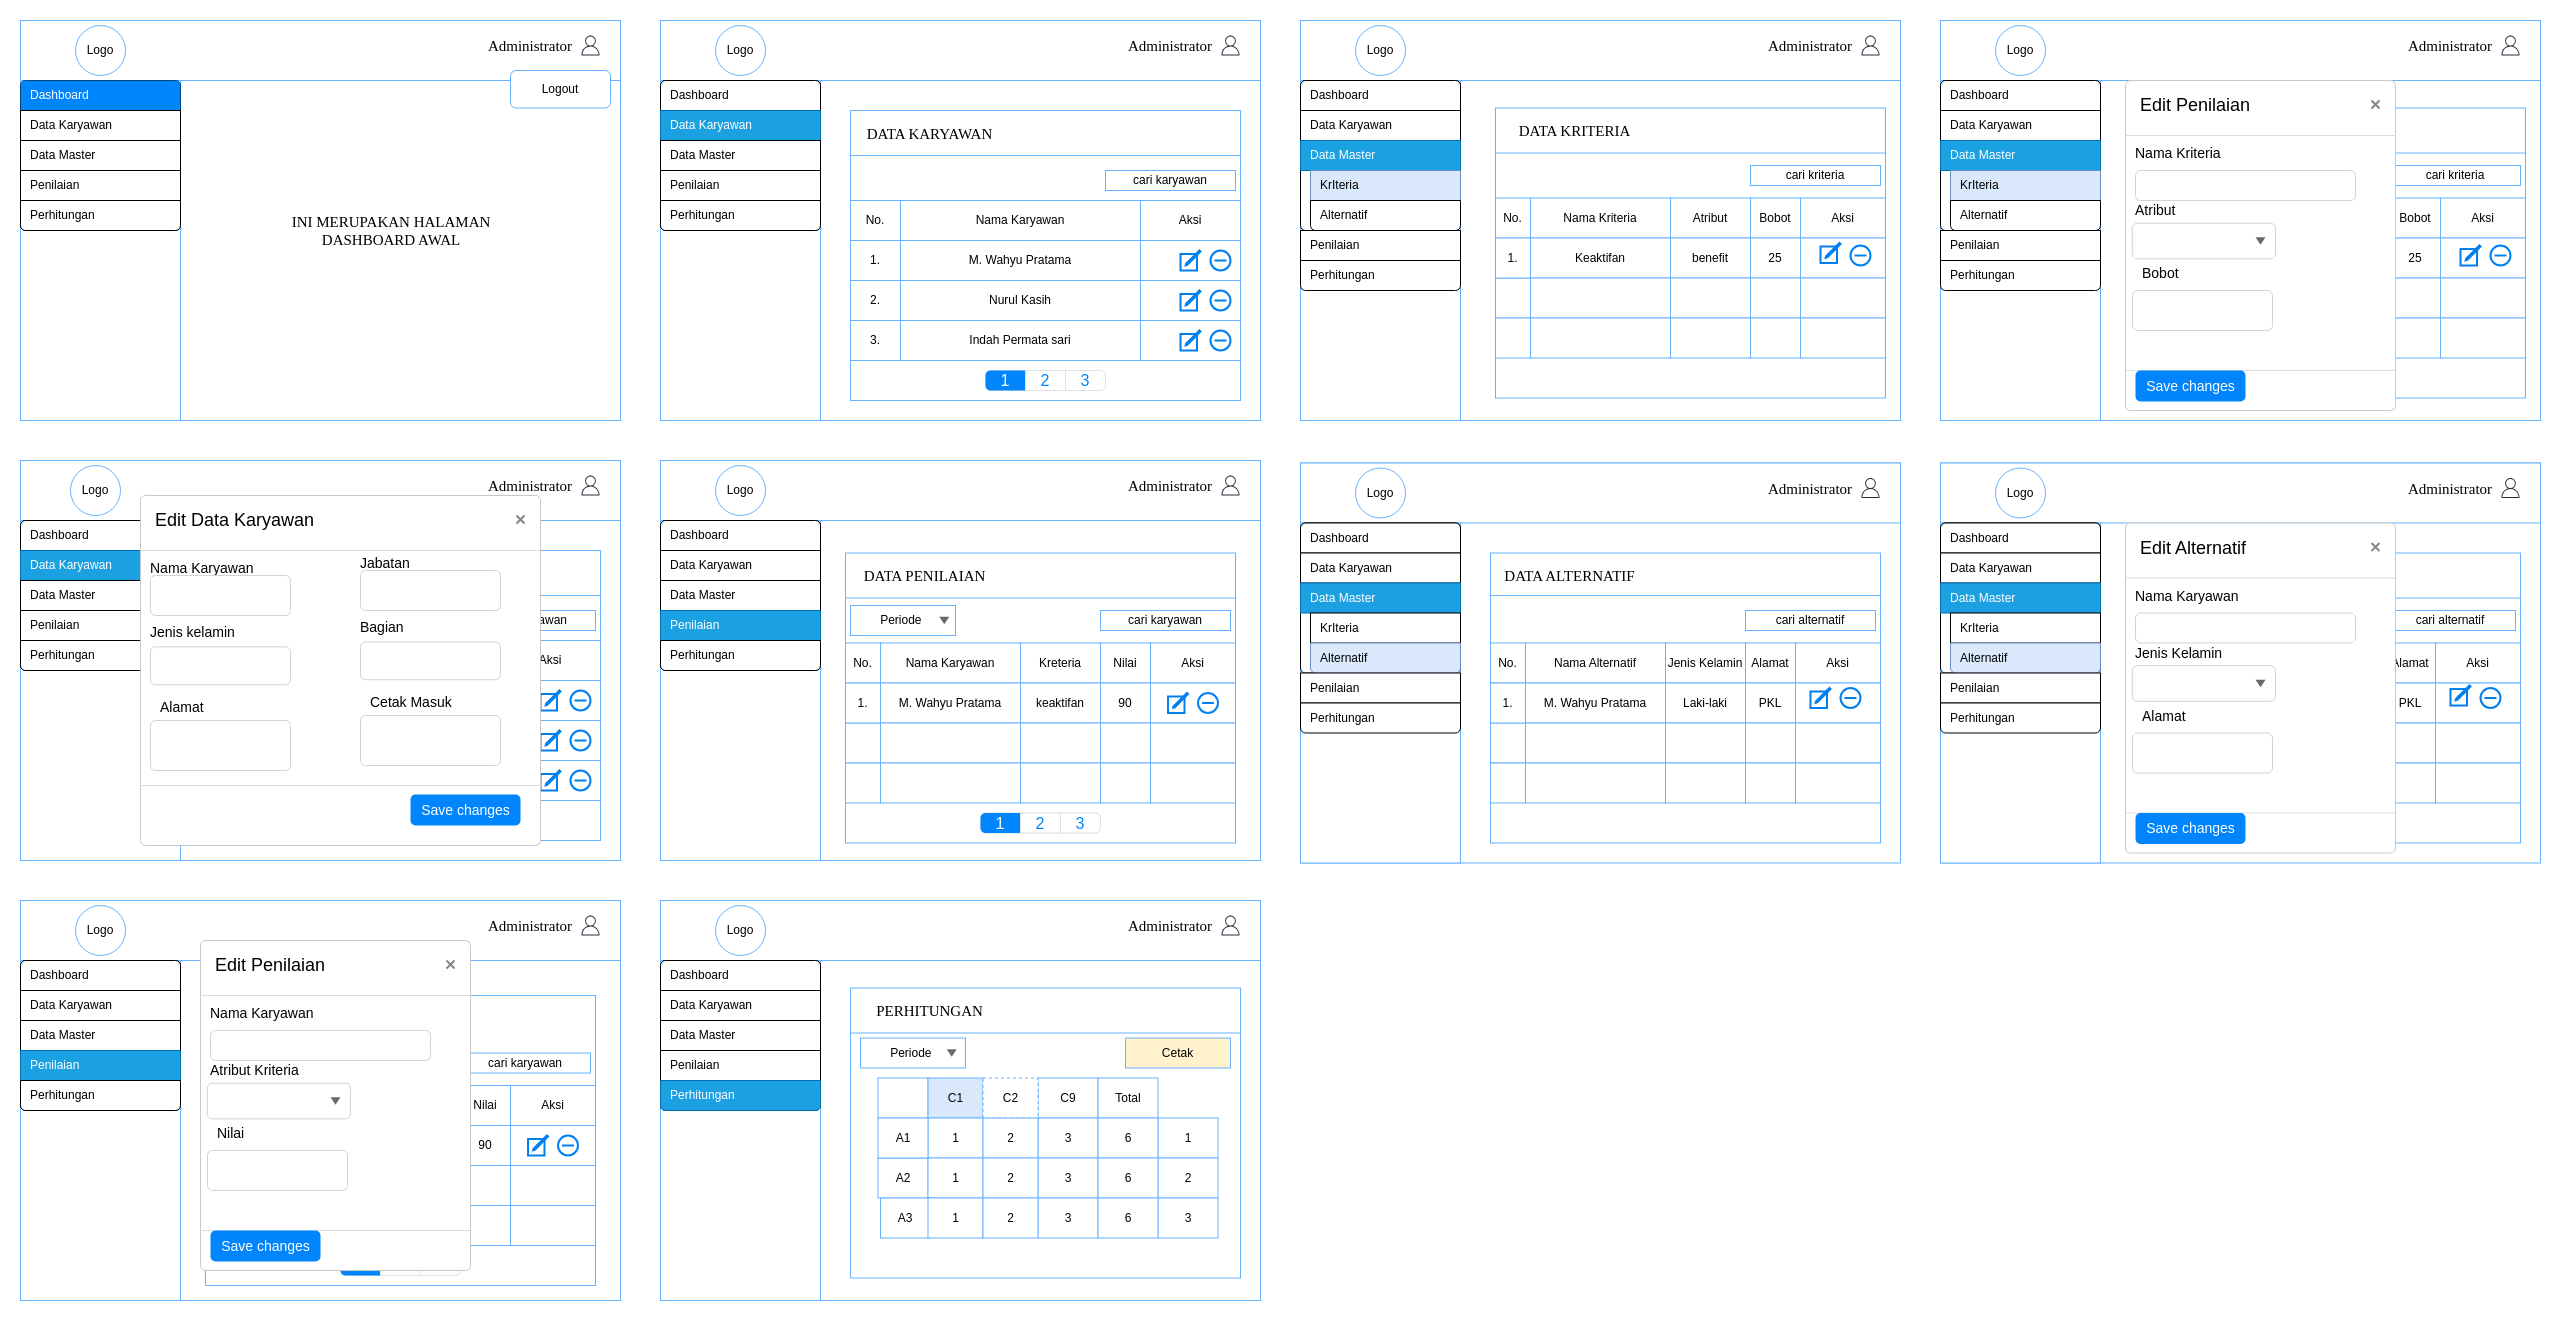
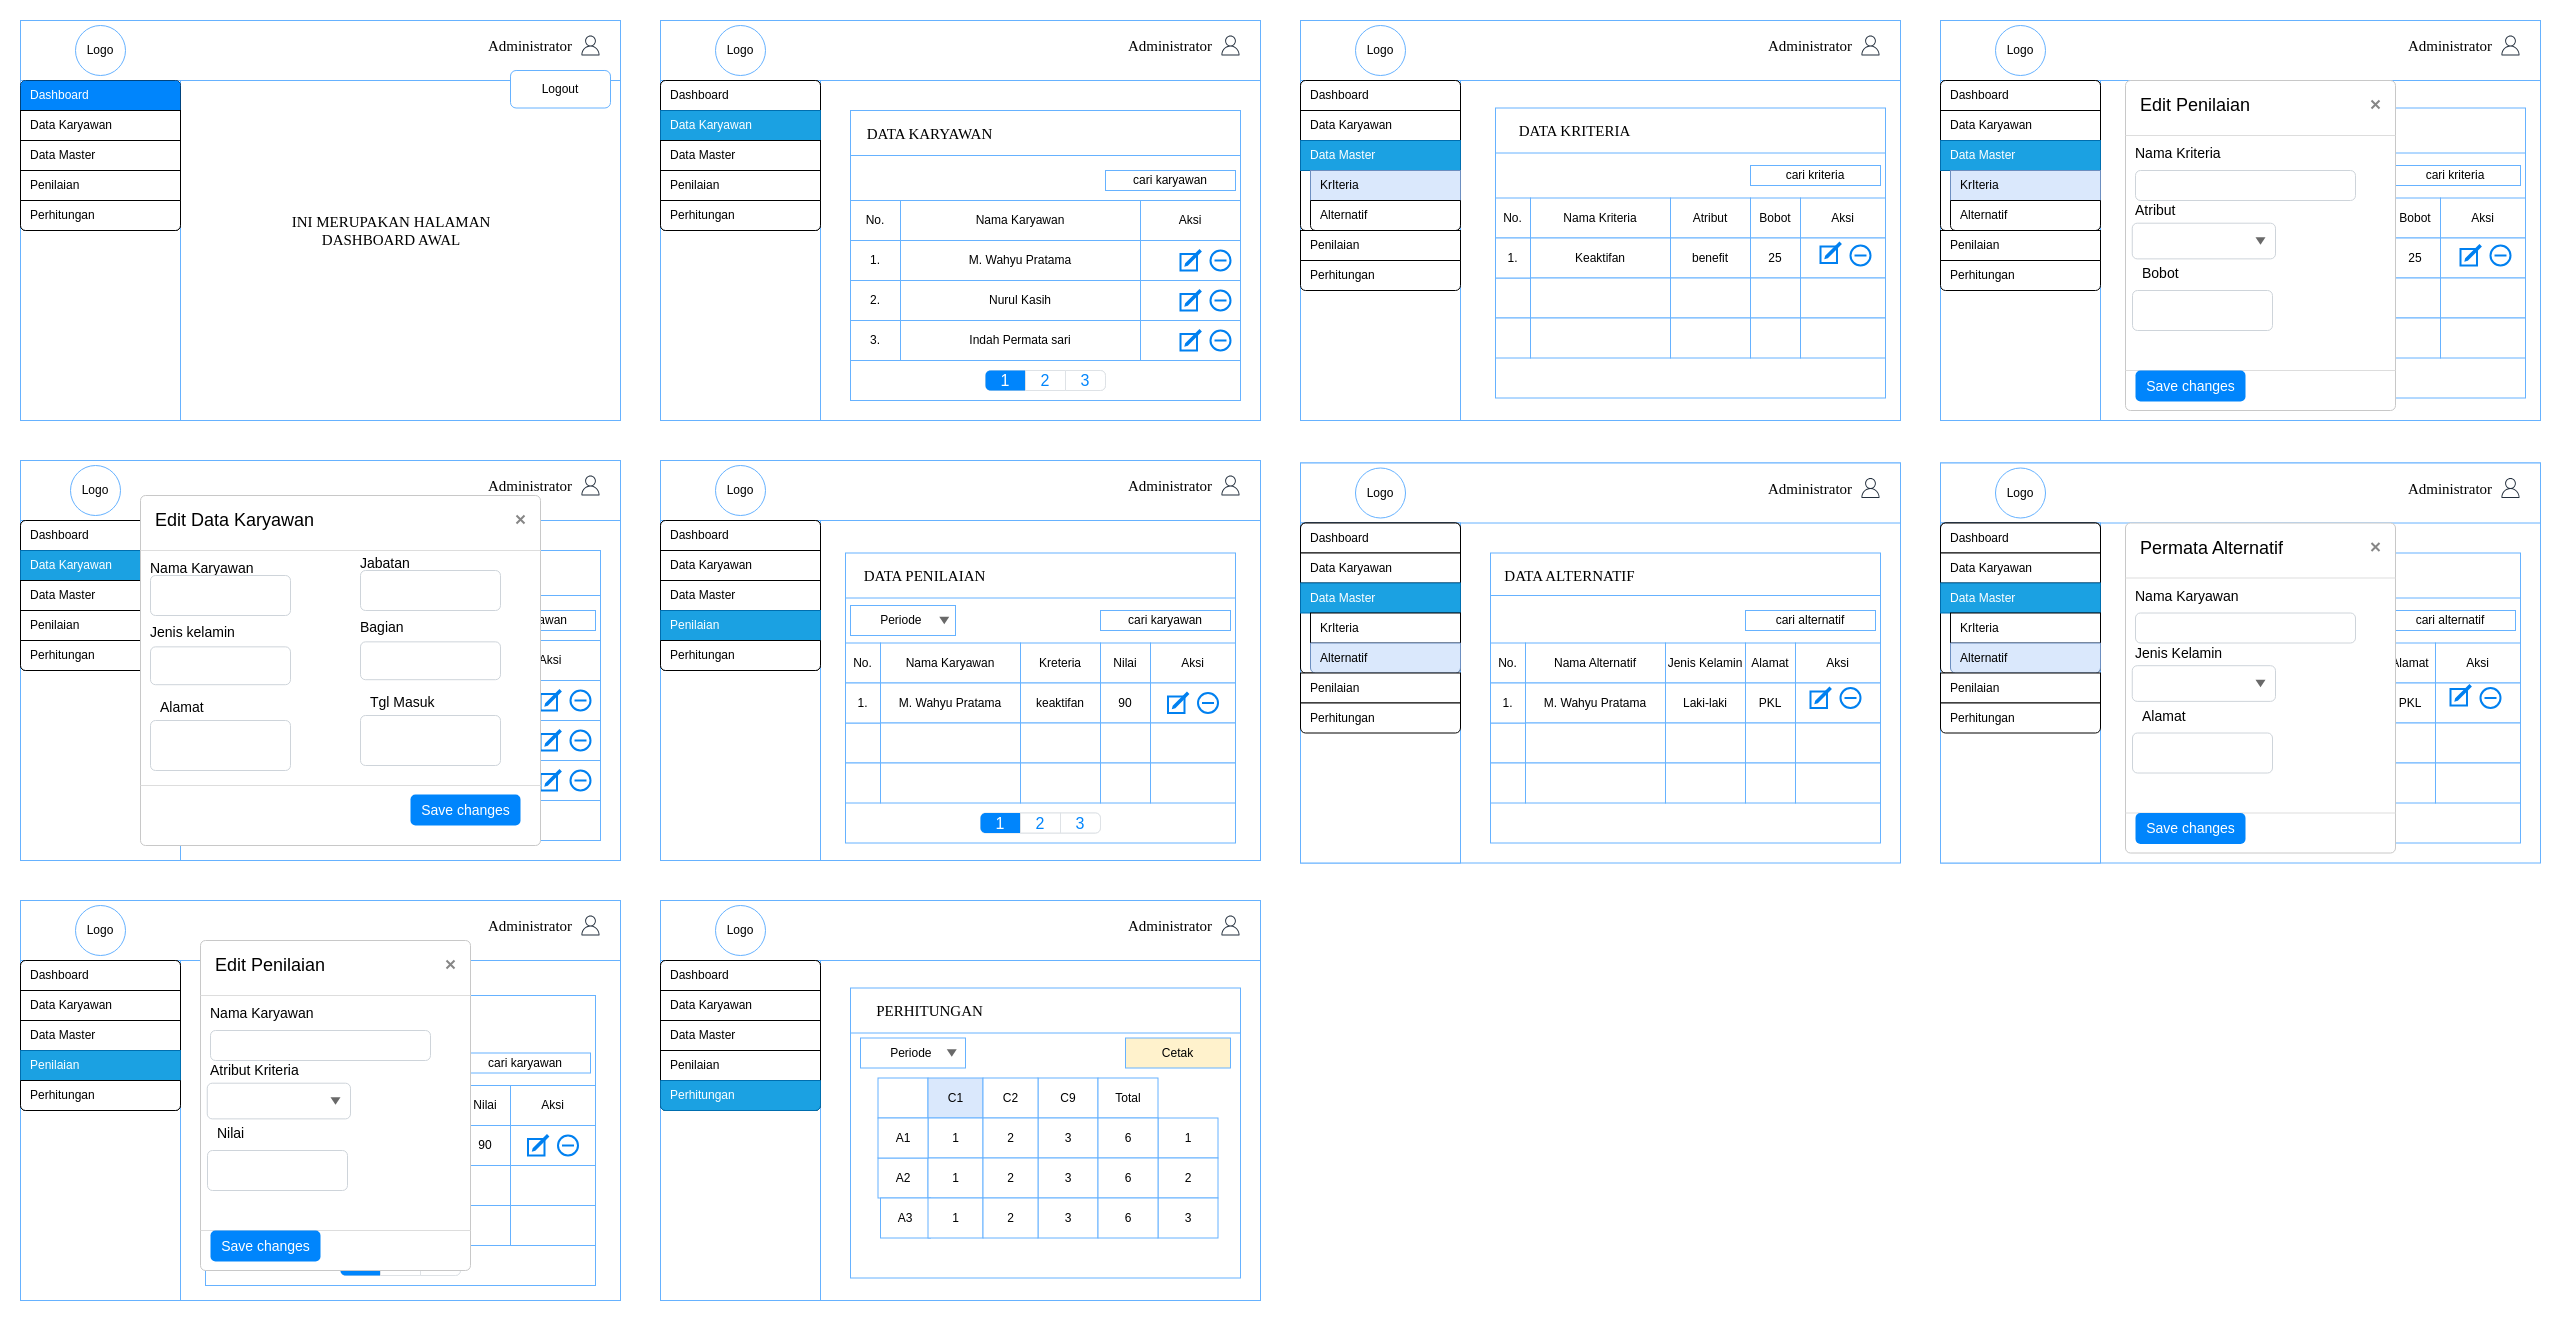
(2207, 549) -> (2224, 549)
(412, 703) -> (402, 703)
(1011, 1098) -> (1011, 1098)
